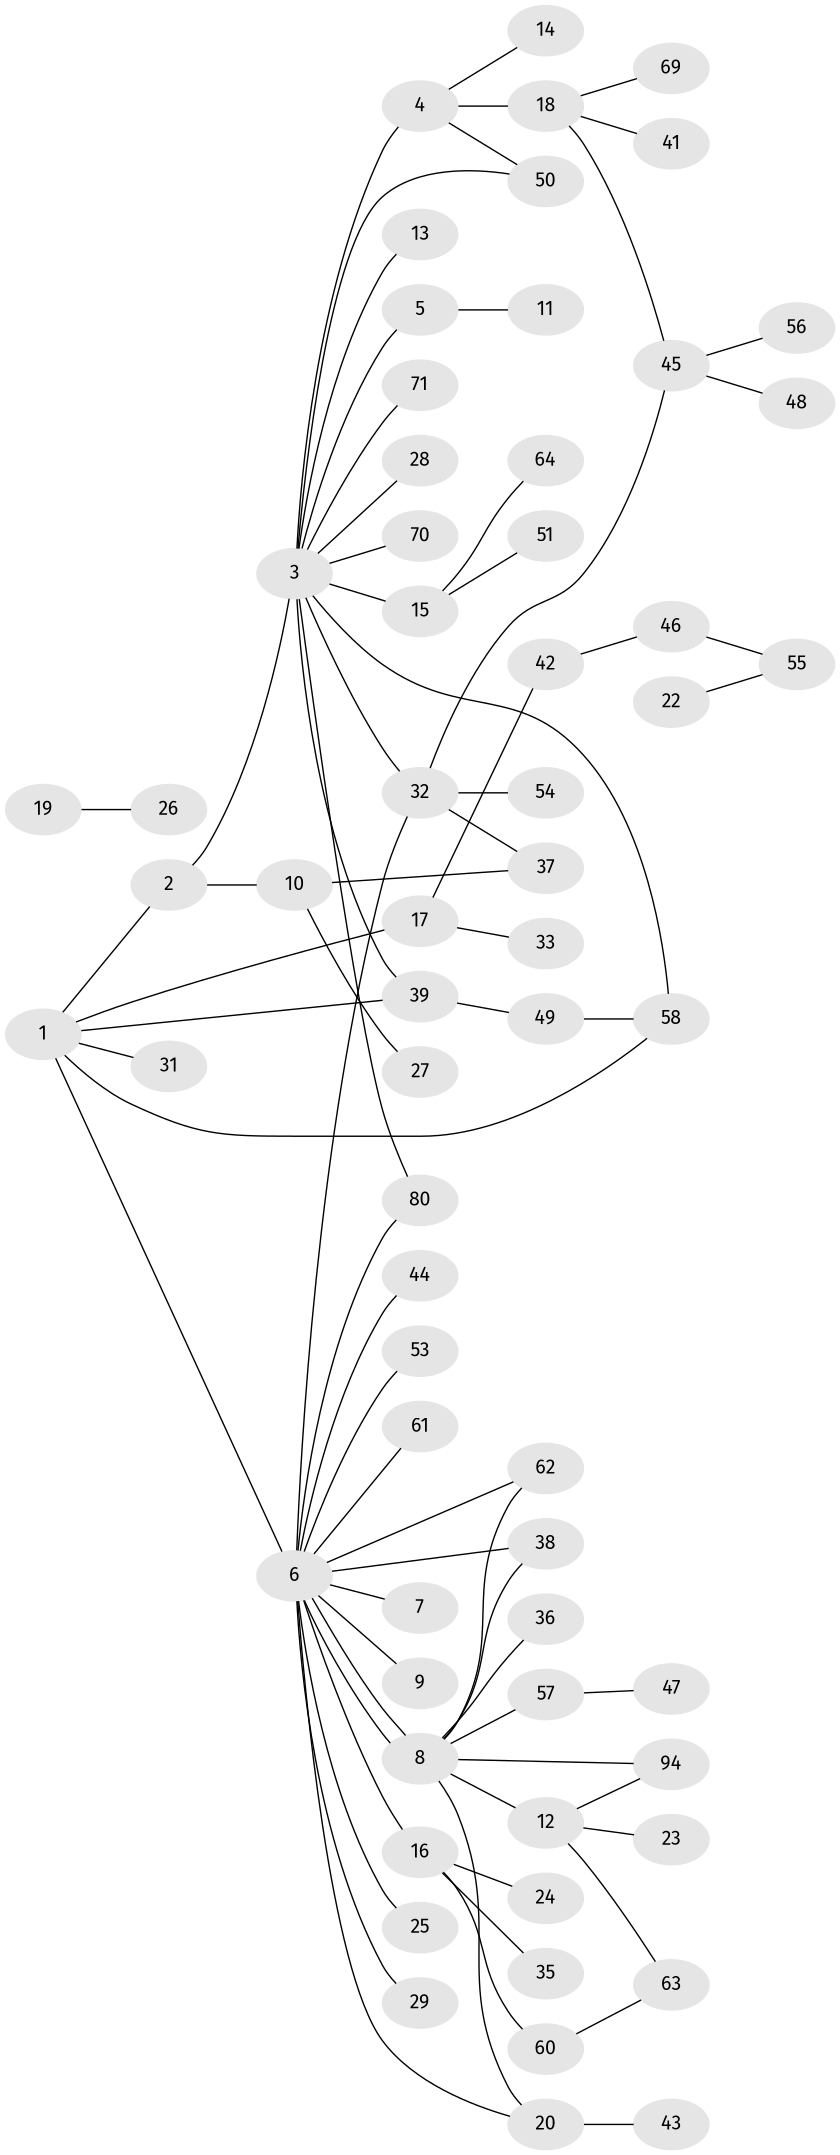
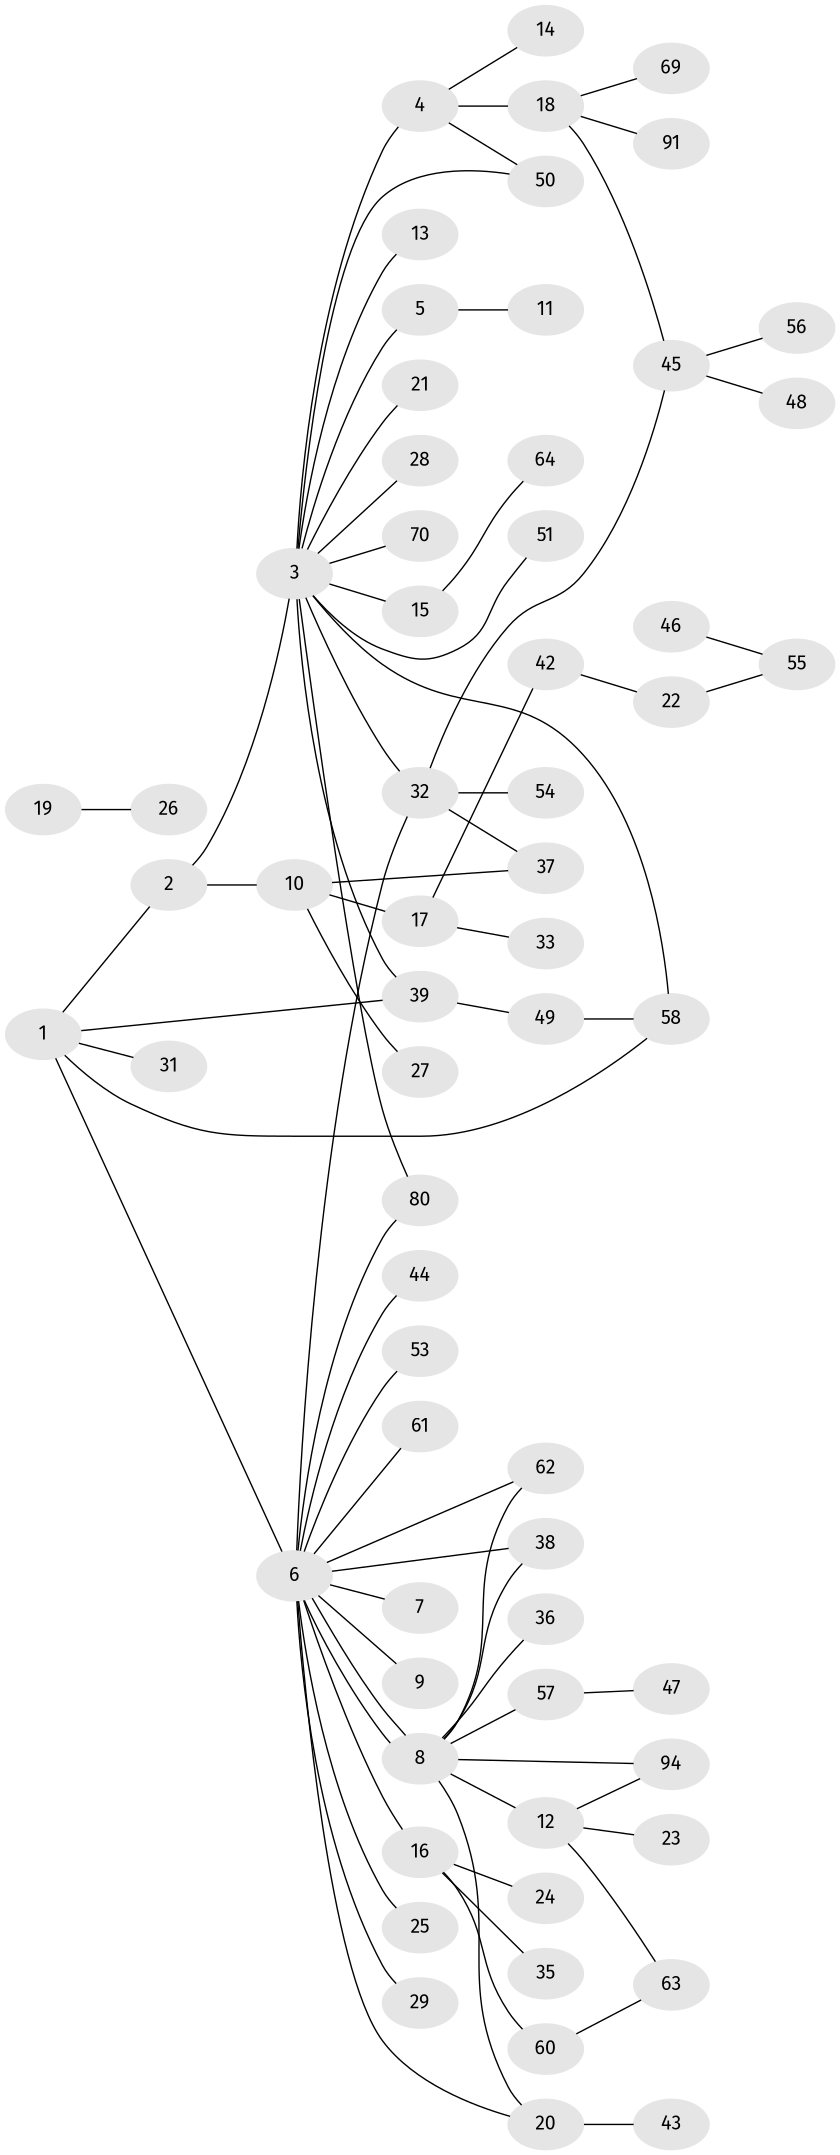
(671, 144) -> (671, 144)
(420, 385) -> (420, 385)
(483, 574) -> (434, 658)
(609, 646) -> (609, 683)
(229, 972) -> (367, 906)
